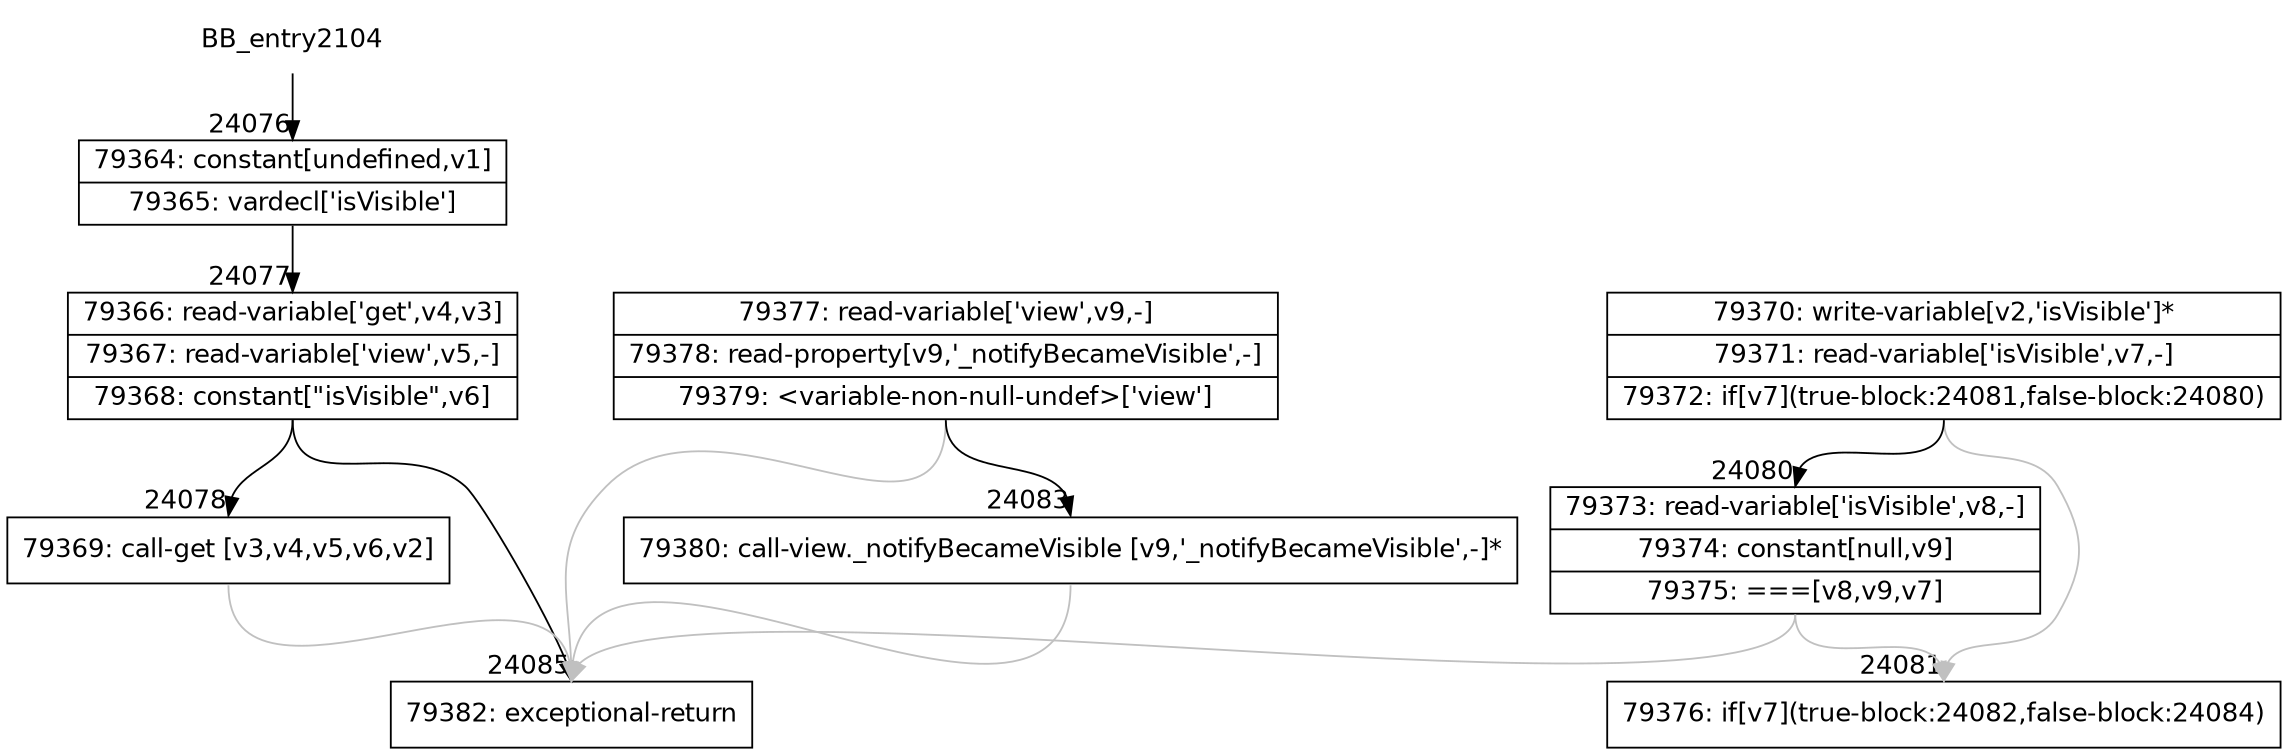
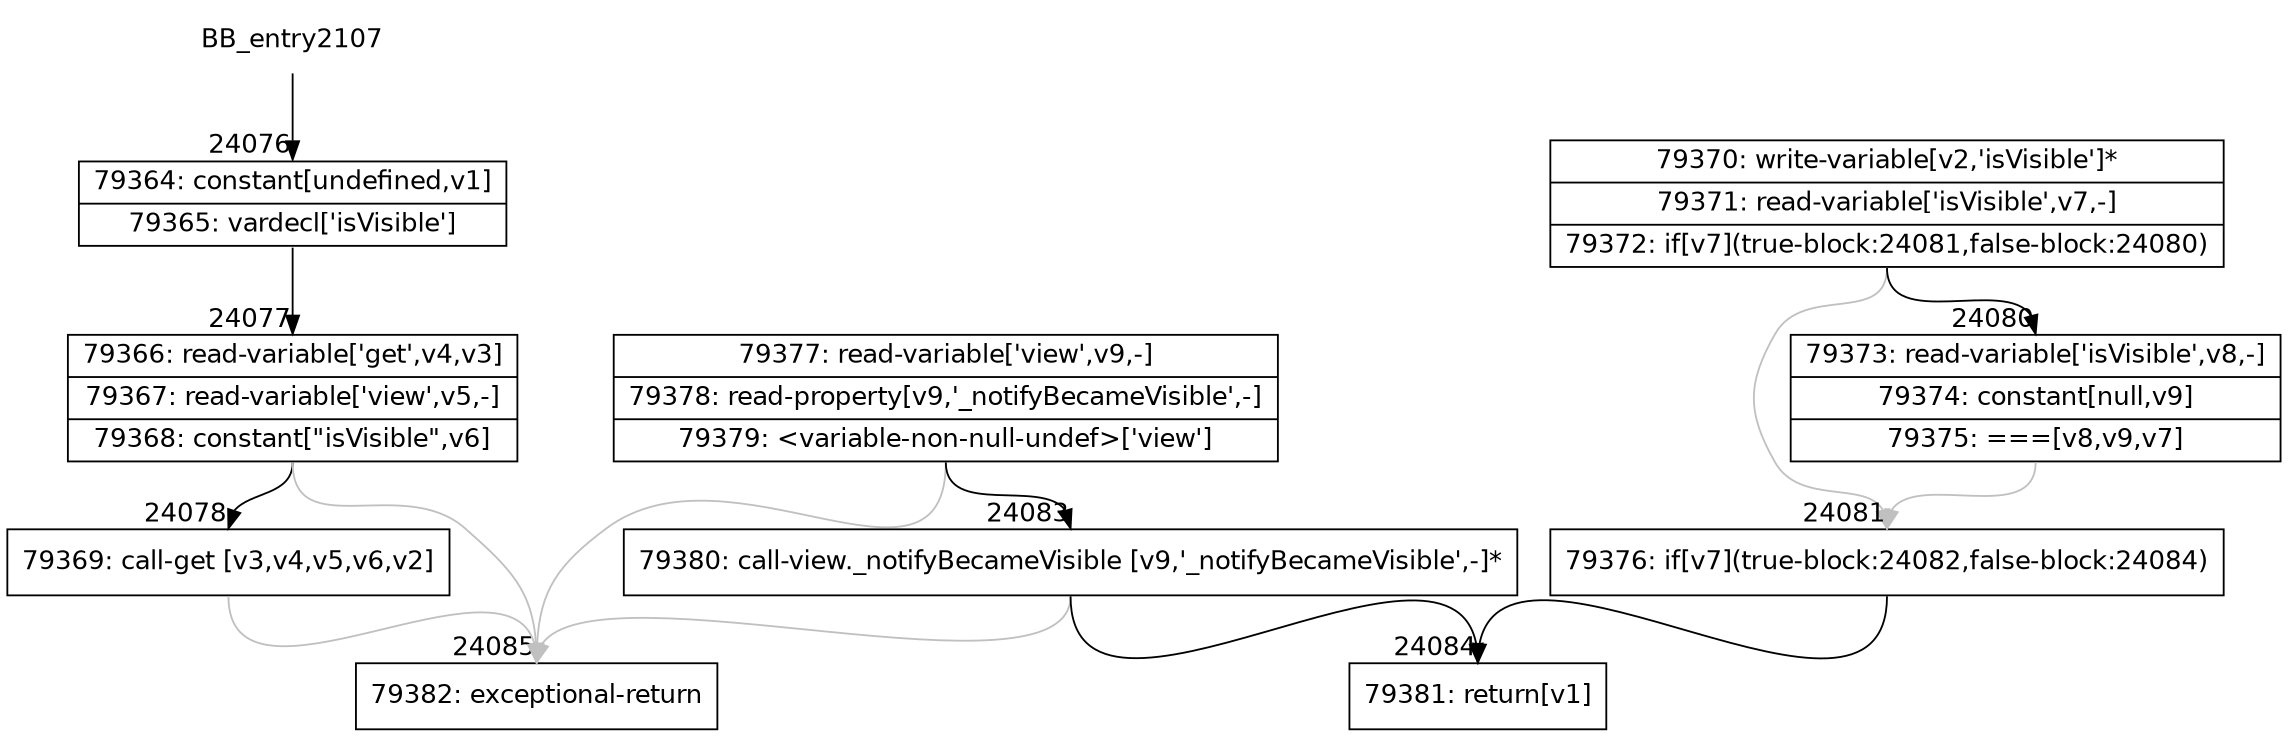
(293, 40) -> (293, 40)
(465, 486) -> (438, 513)
(1191, 648) -> none
none -> (1478, 696)
